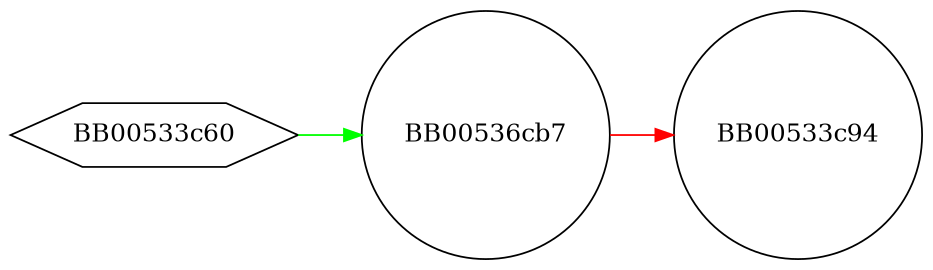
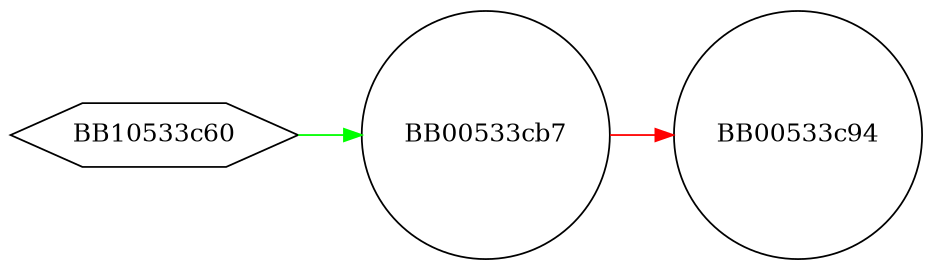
(154, 135) -> (154, 135)
(486, 135) -> (486, 135)
